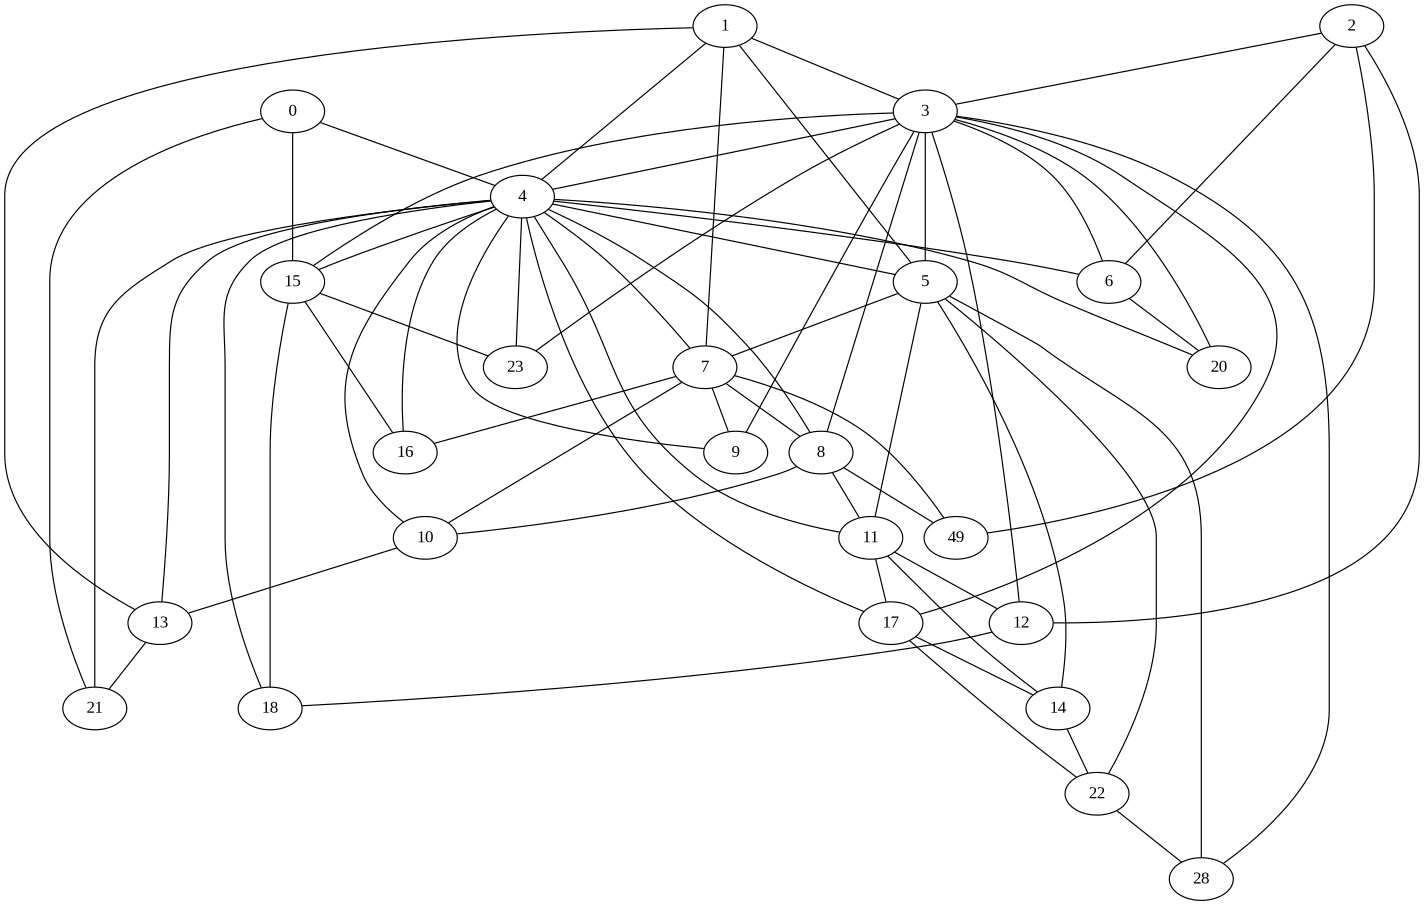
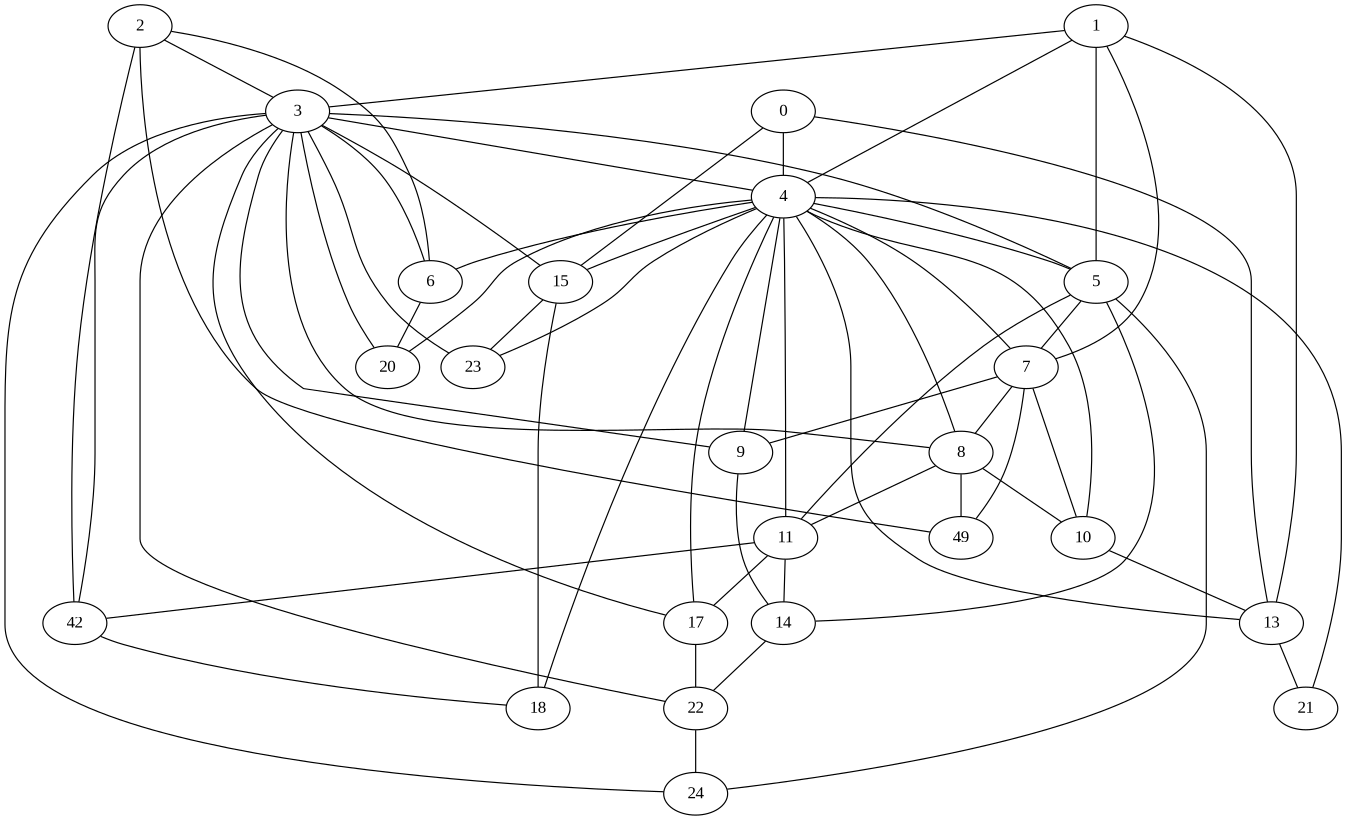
(50, 343) -> (1201, 221)
(405, 453) -> none
(1137, 489) -> (170, 567)
(1021, 623) -> (75, 623)
(974, 666) -> (738, 536)
(1201, 879) -> (696, 794)
